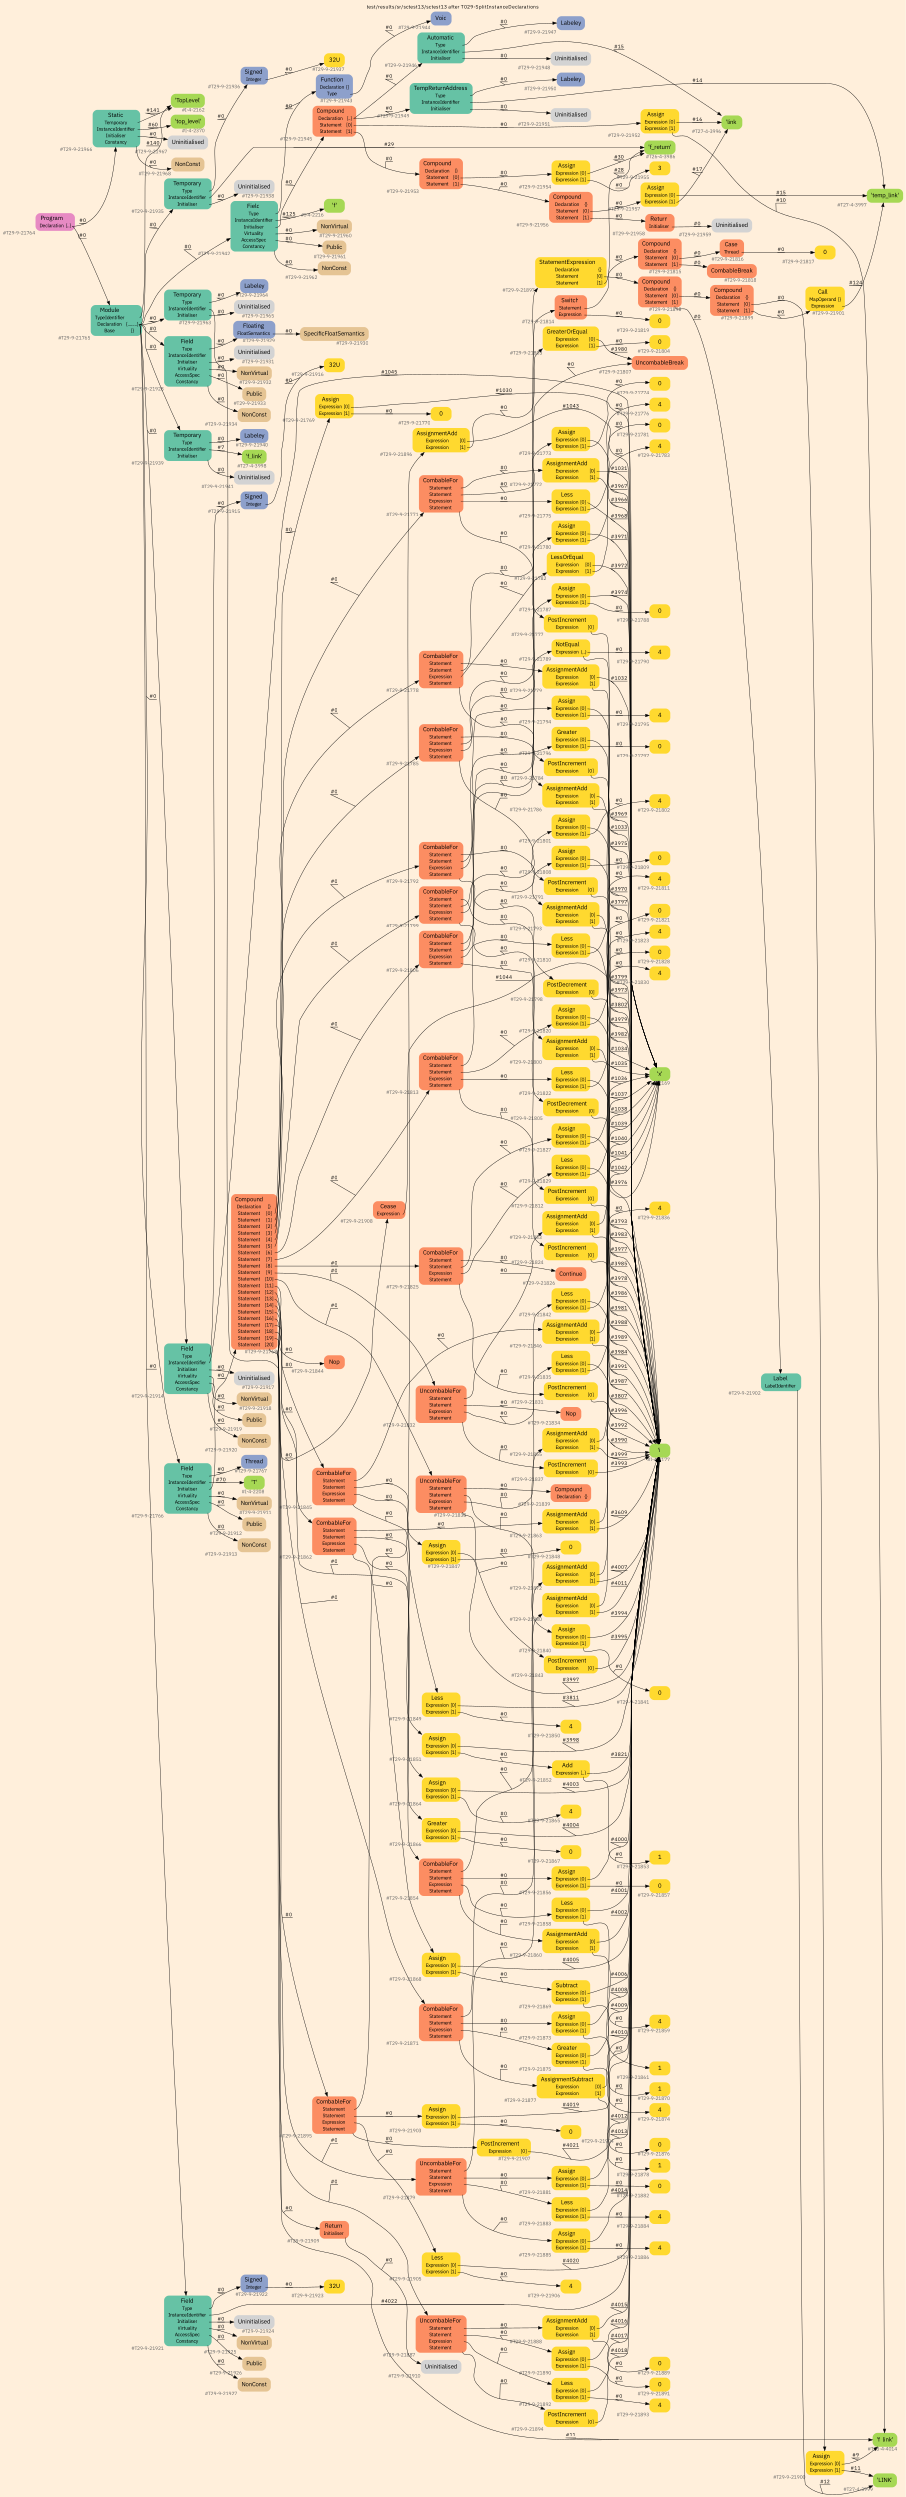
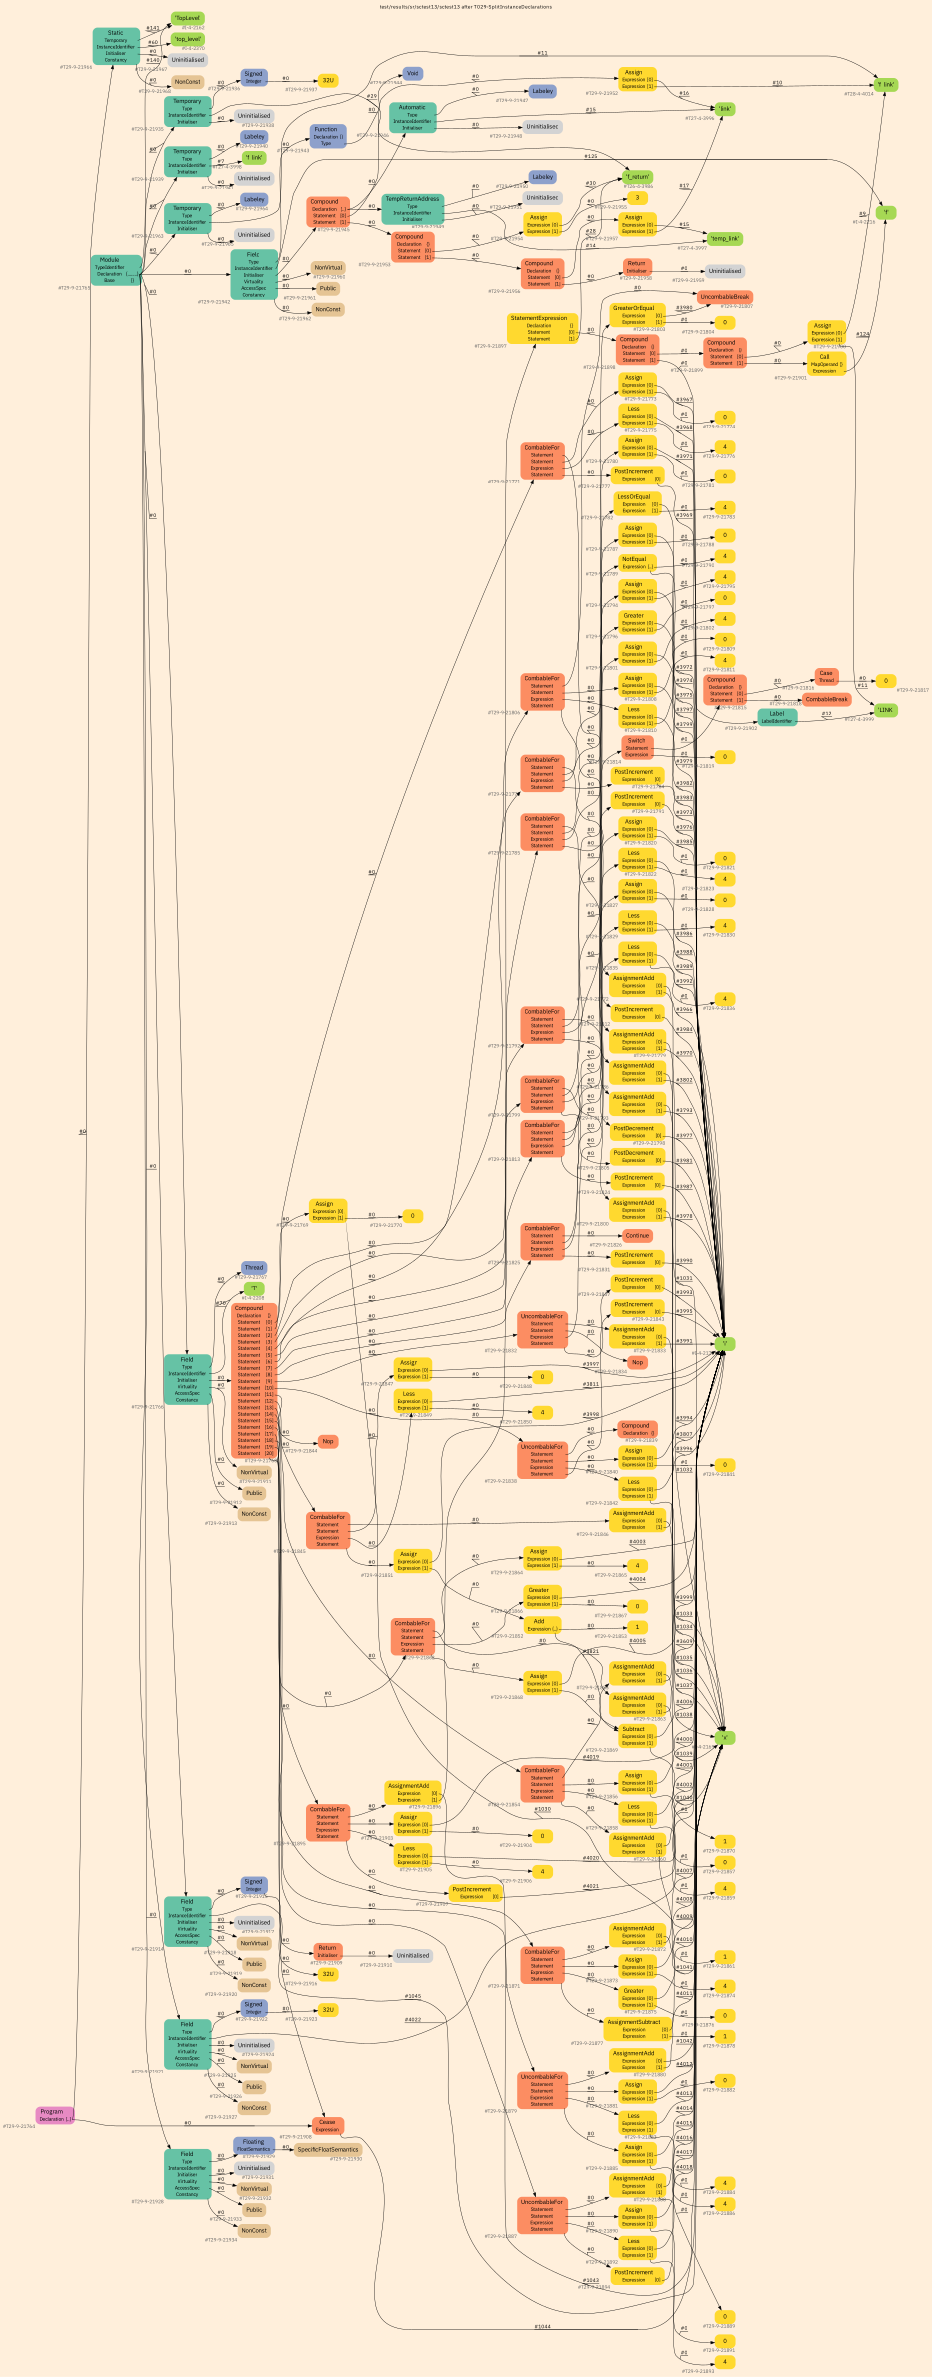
(870, 261) -> (877, 303)
(92, 263) -> (190, 2126)
(637, 1632) -> (594, 1675)
